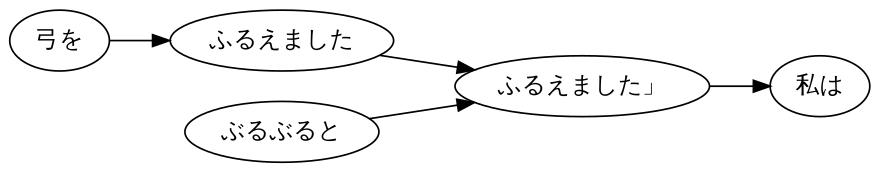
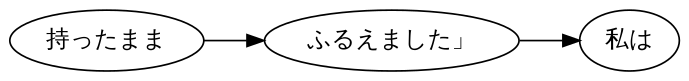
(60, 41) -> none
(282, 41) -> (107, 41)
(282, 132) -> none
